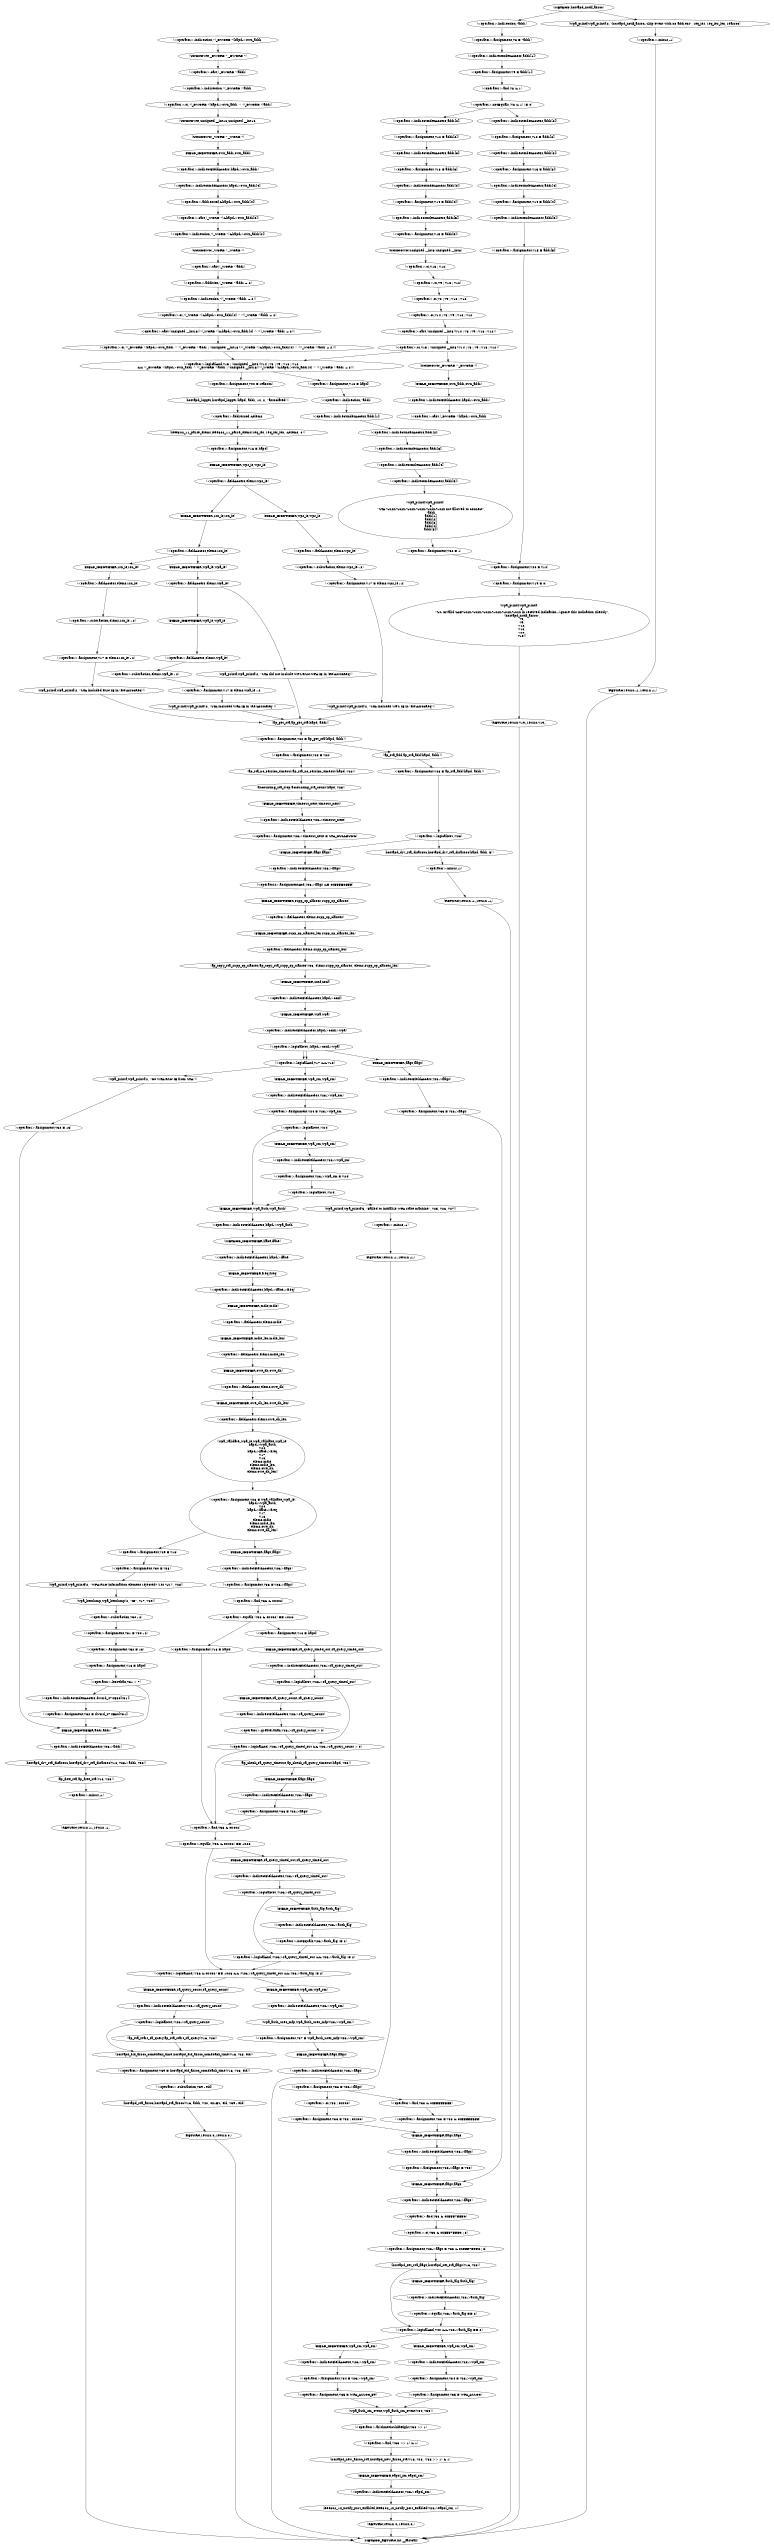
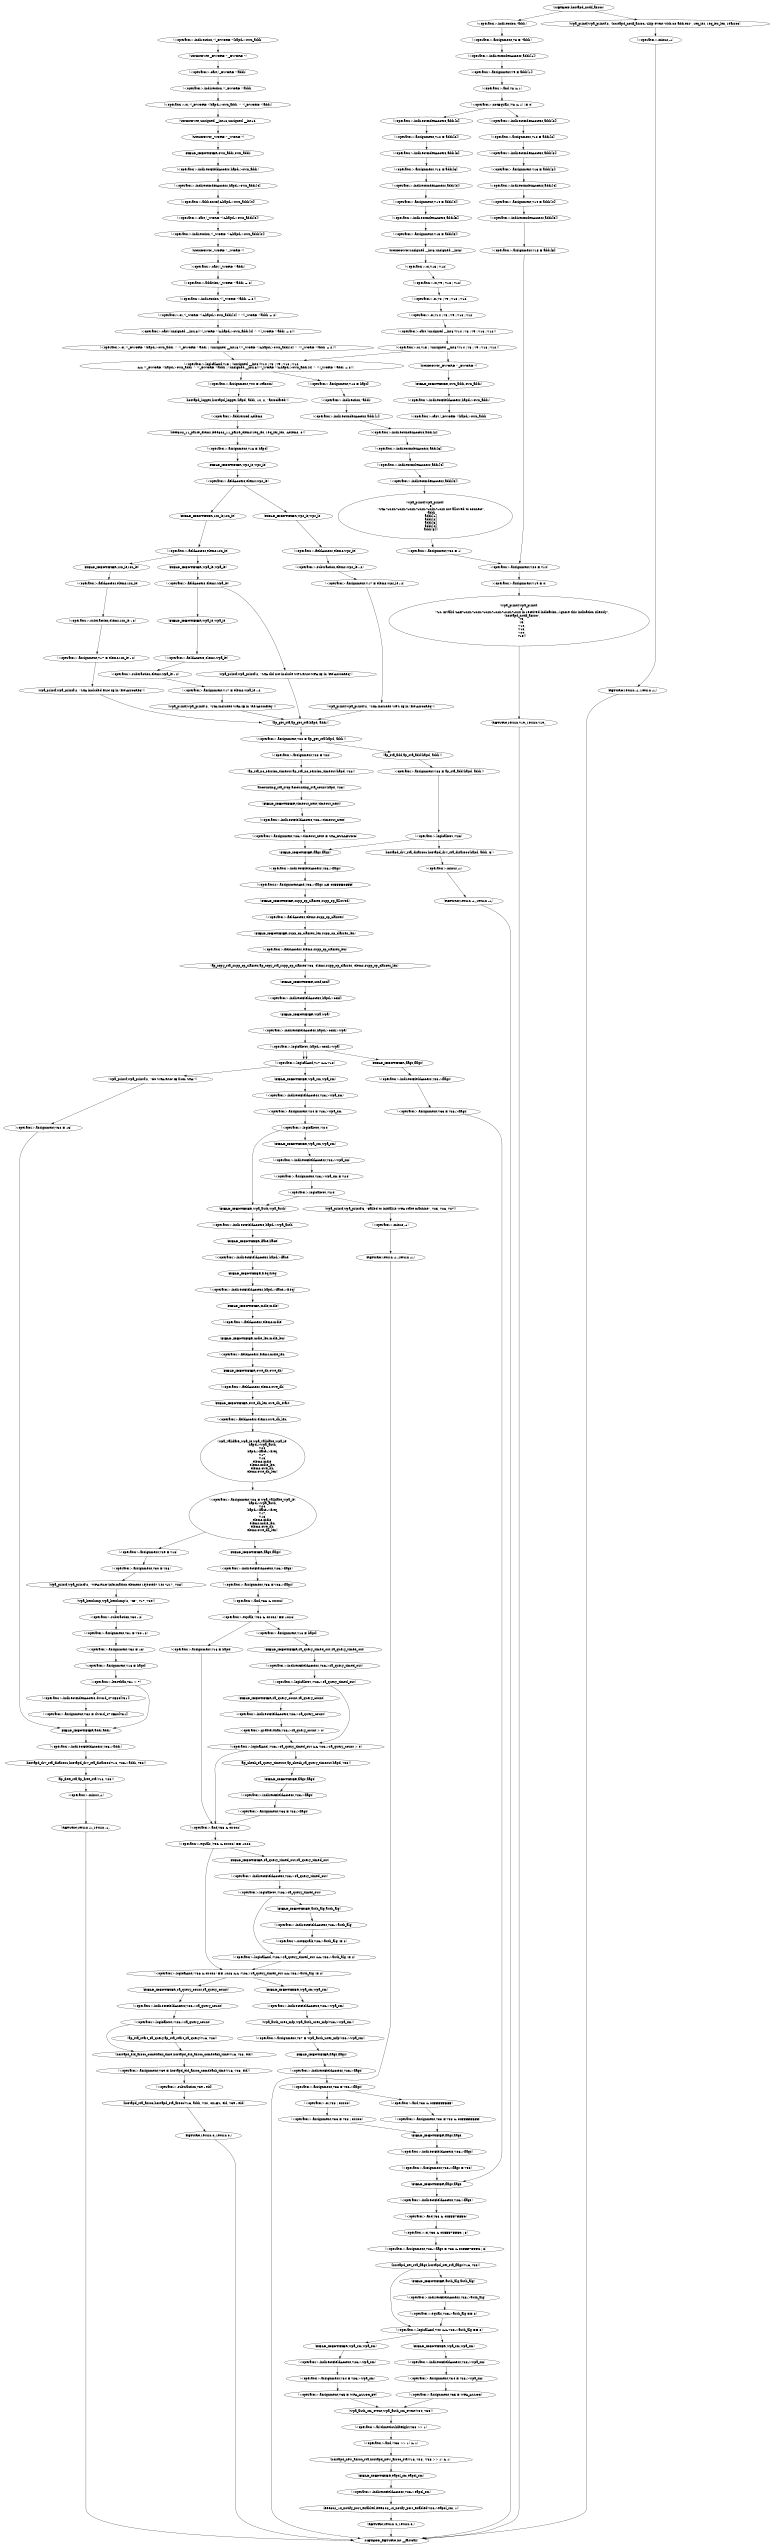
(305, 901) -> (305, 901)
(253, 1241) -> (253, 1241)
(253, 1403) -> (253, 1403)
none -> (436, 2240)
